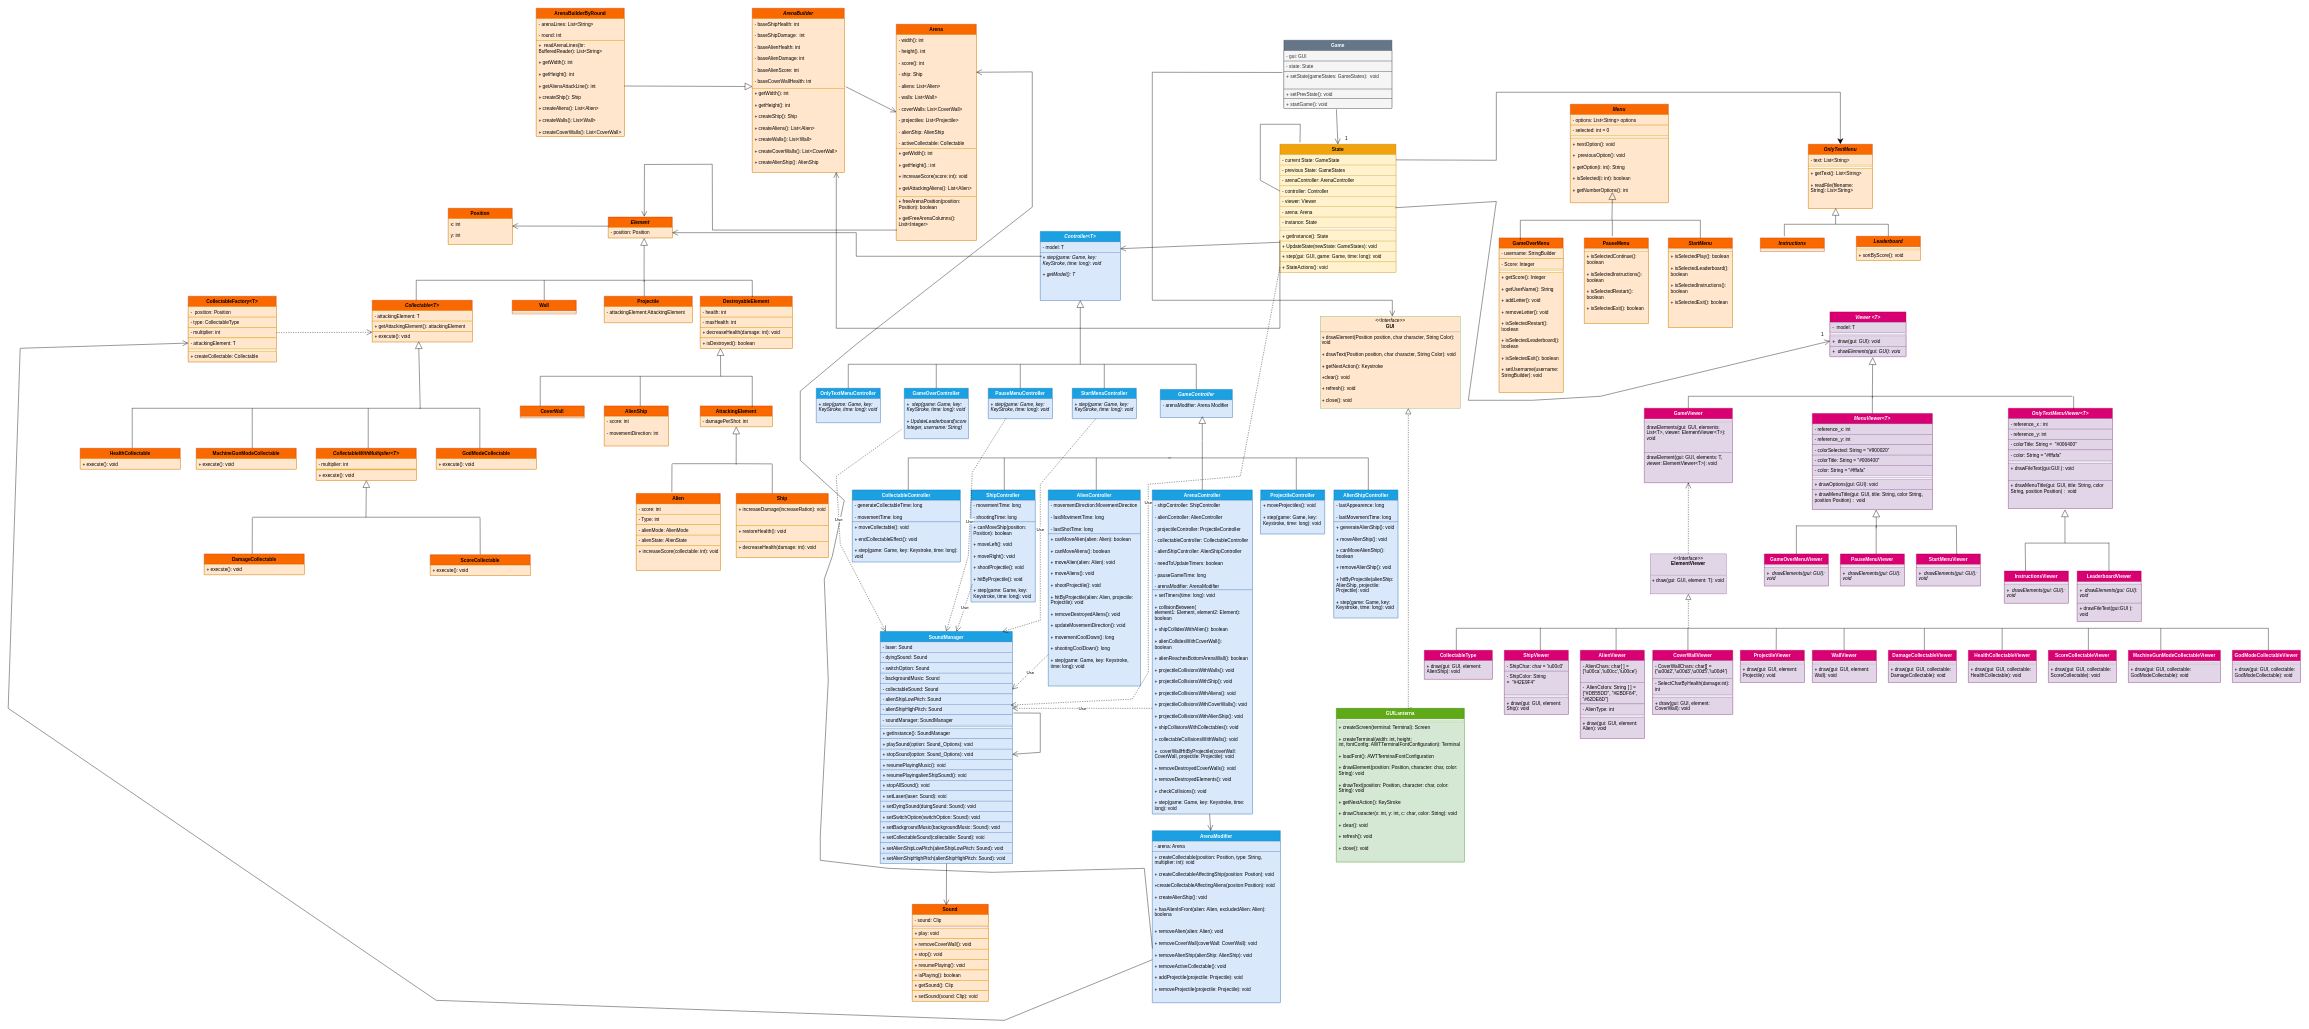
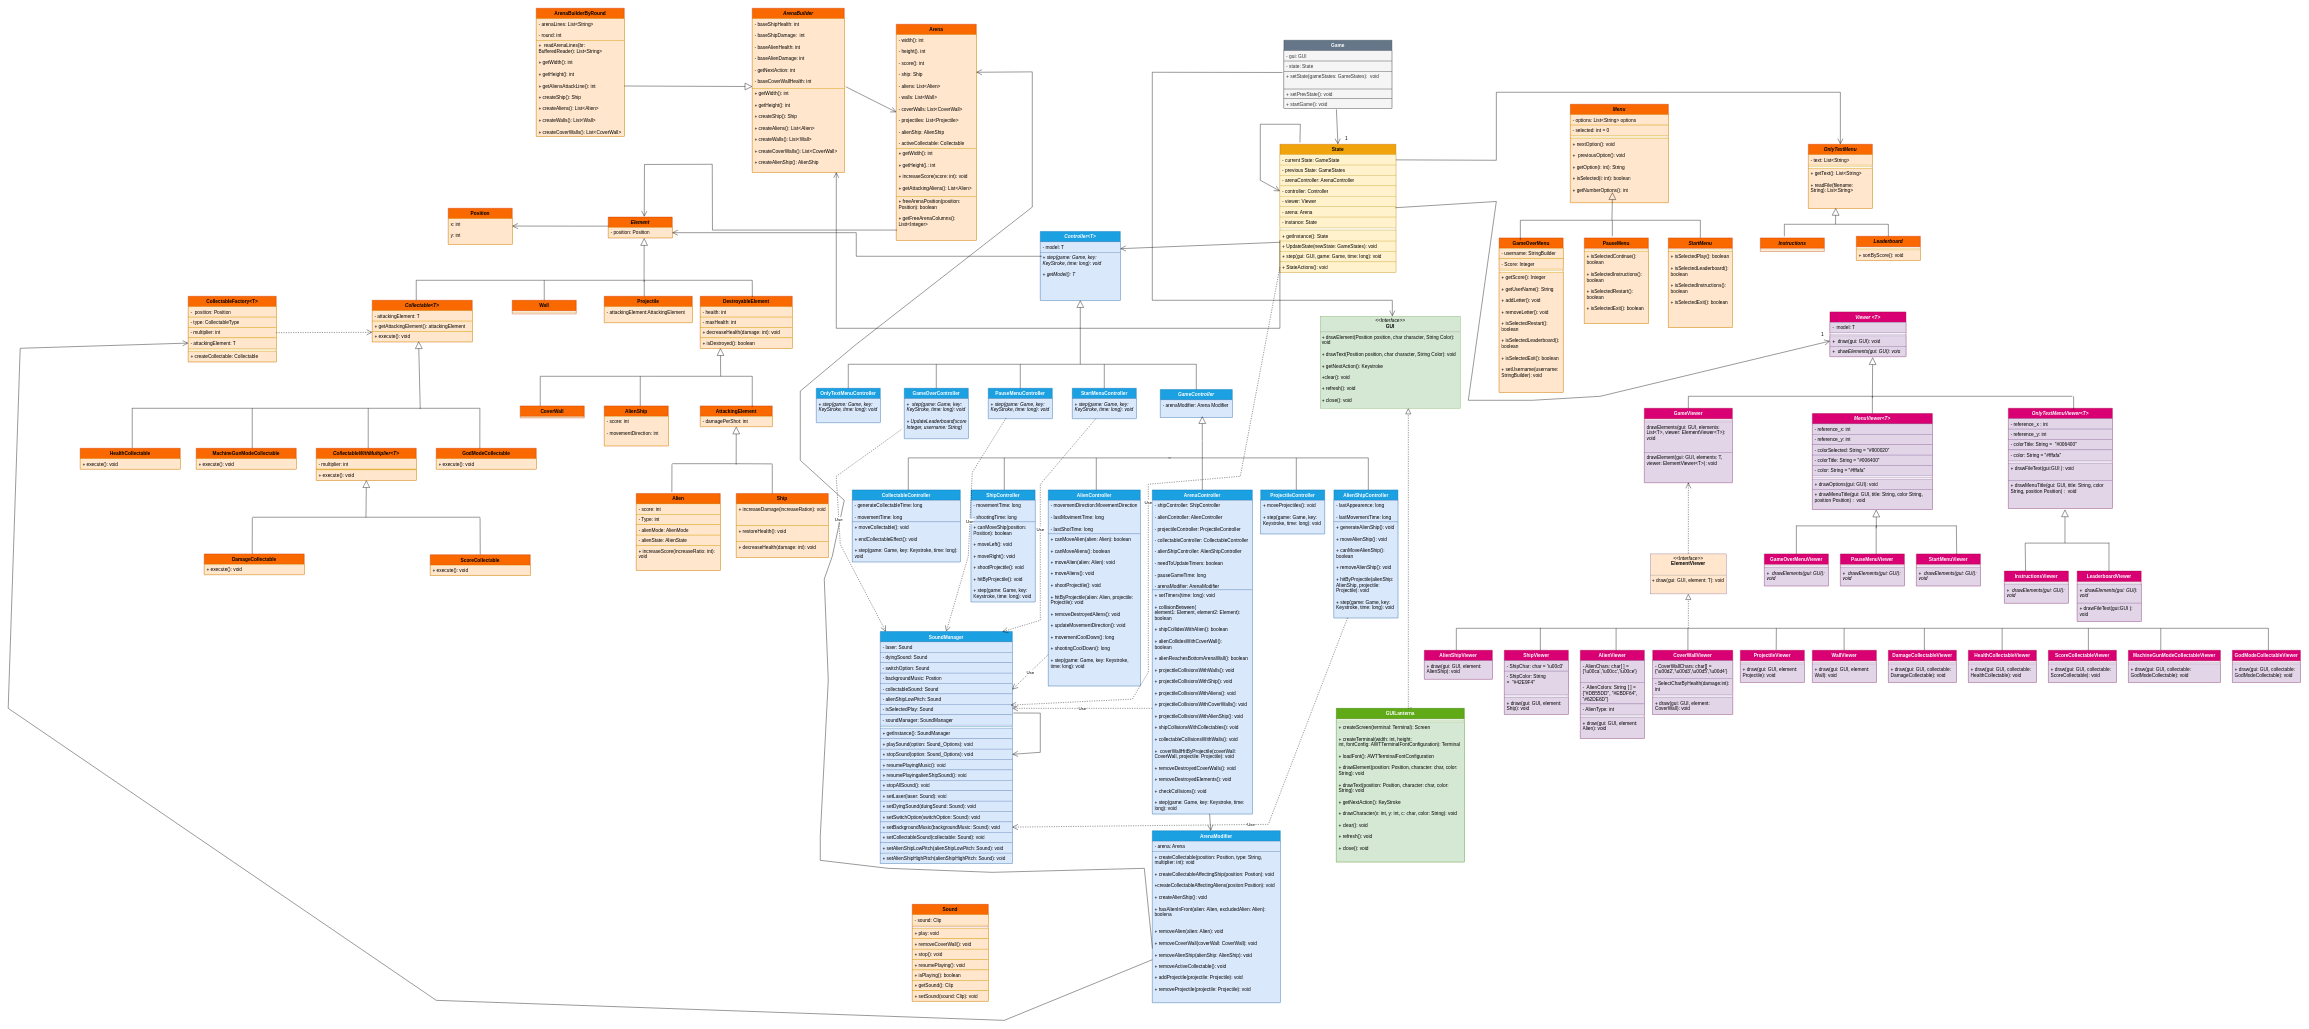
(785, 39) -> (785, 39)
(1840, 138) -> (1840, 140)
(1275, 189) -> (1275, 189)
(1390, 362) -> (1390, 362)
(679, 554) -> (679, 554)
(1688, 574) -> (1688, 574)
(963, 613) -> none
(1458, 656) -> (1458, 656)
(912, 679) -> (914, 679)
(914, 710) -> (910, 710)
none -> (1157, 825)
(946, 884) -> none
